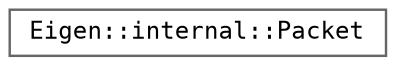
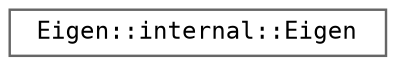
(198, 33) -> (198, 33)
